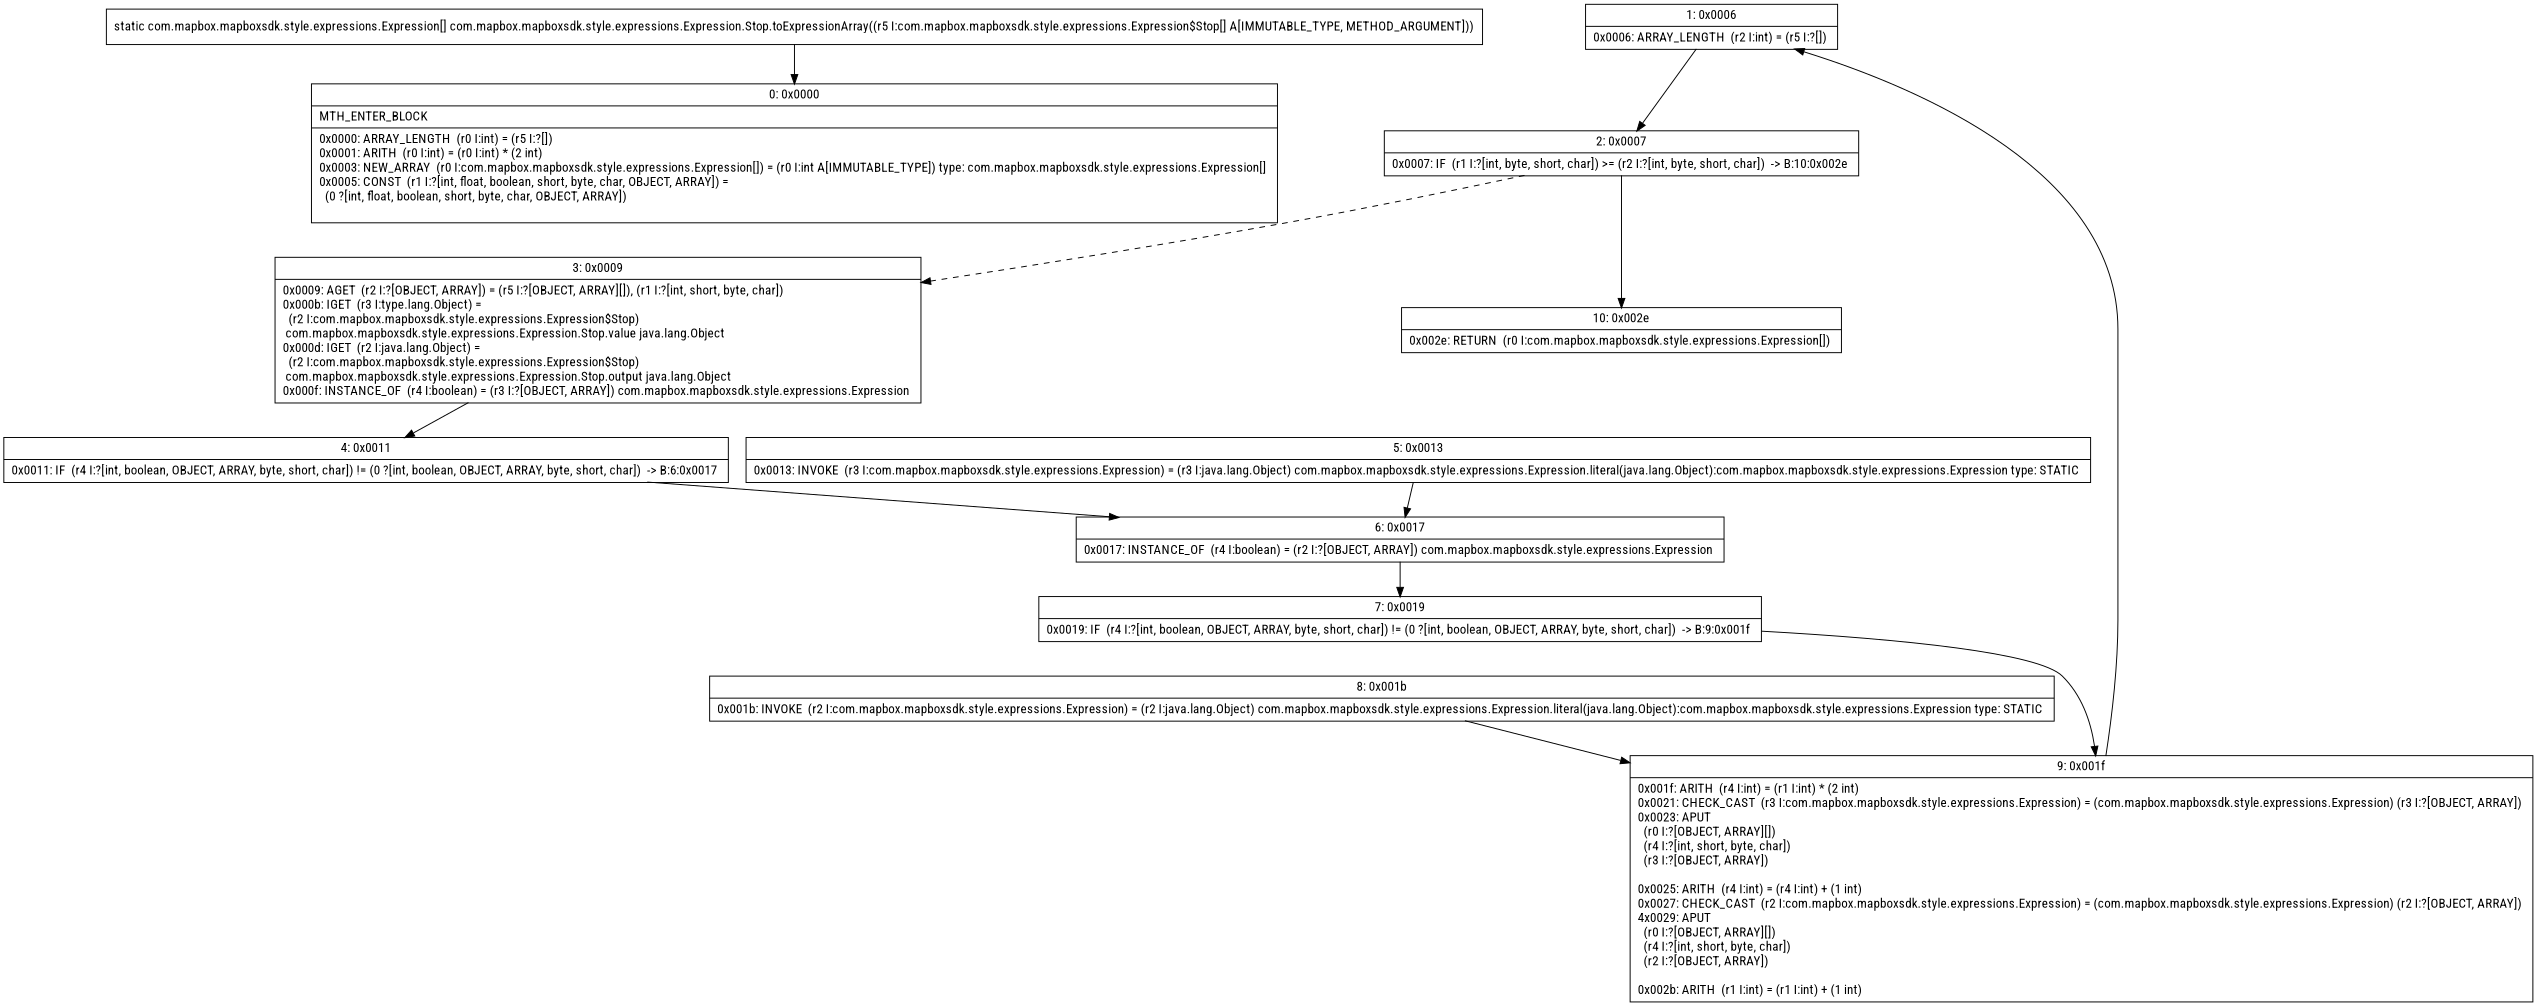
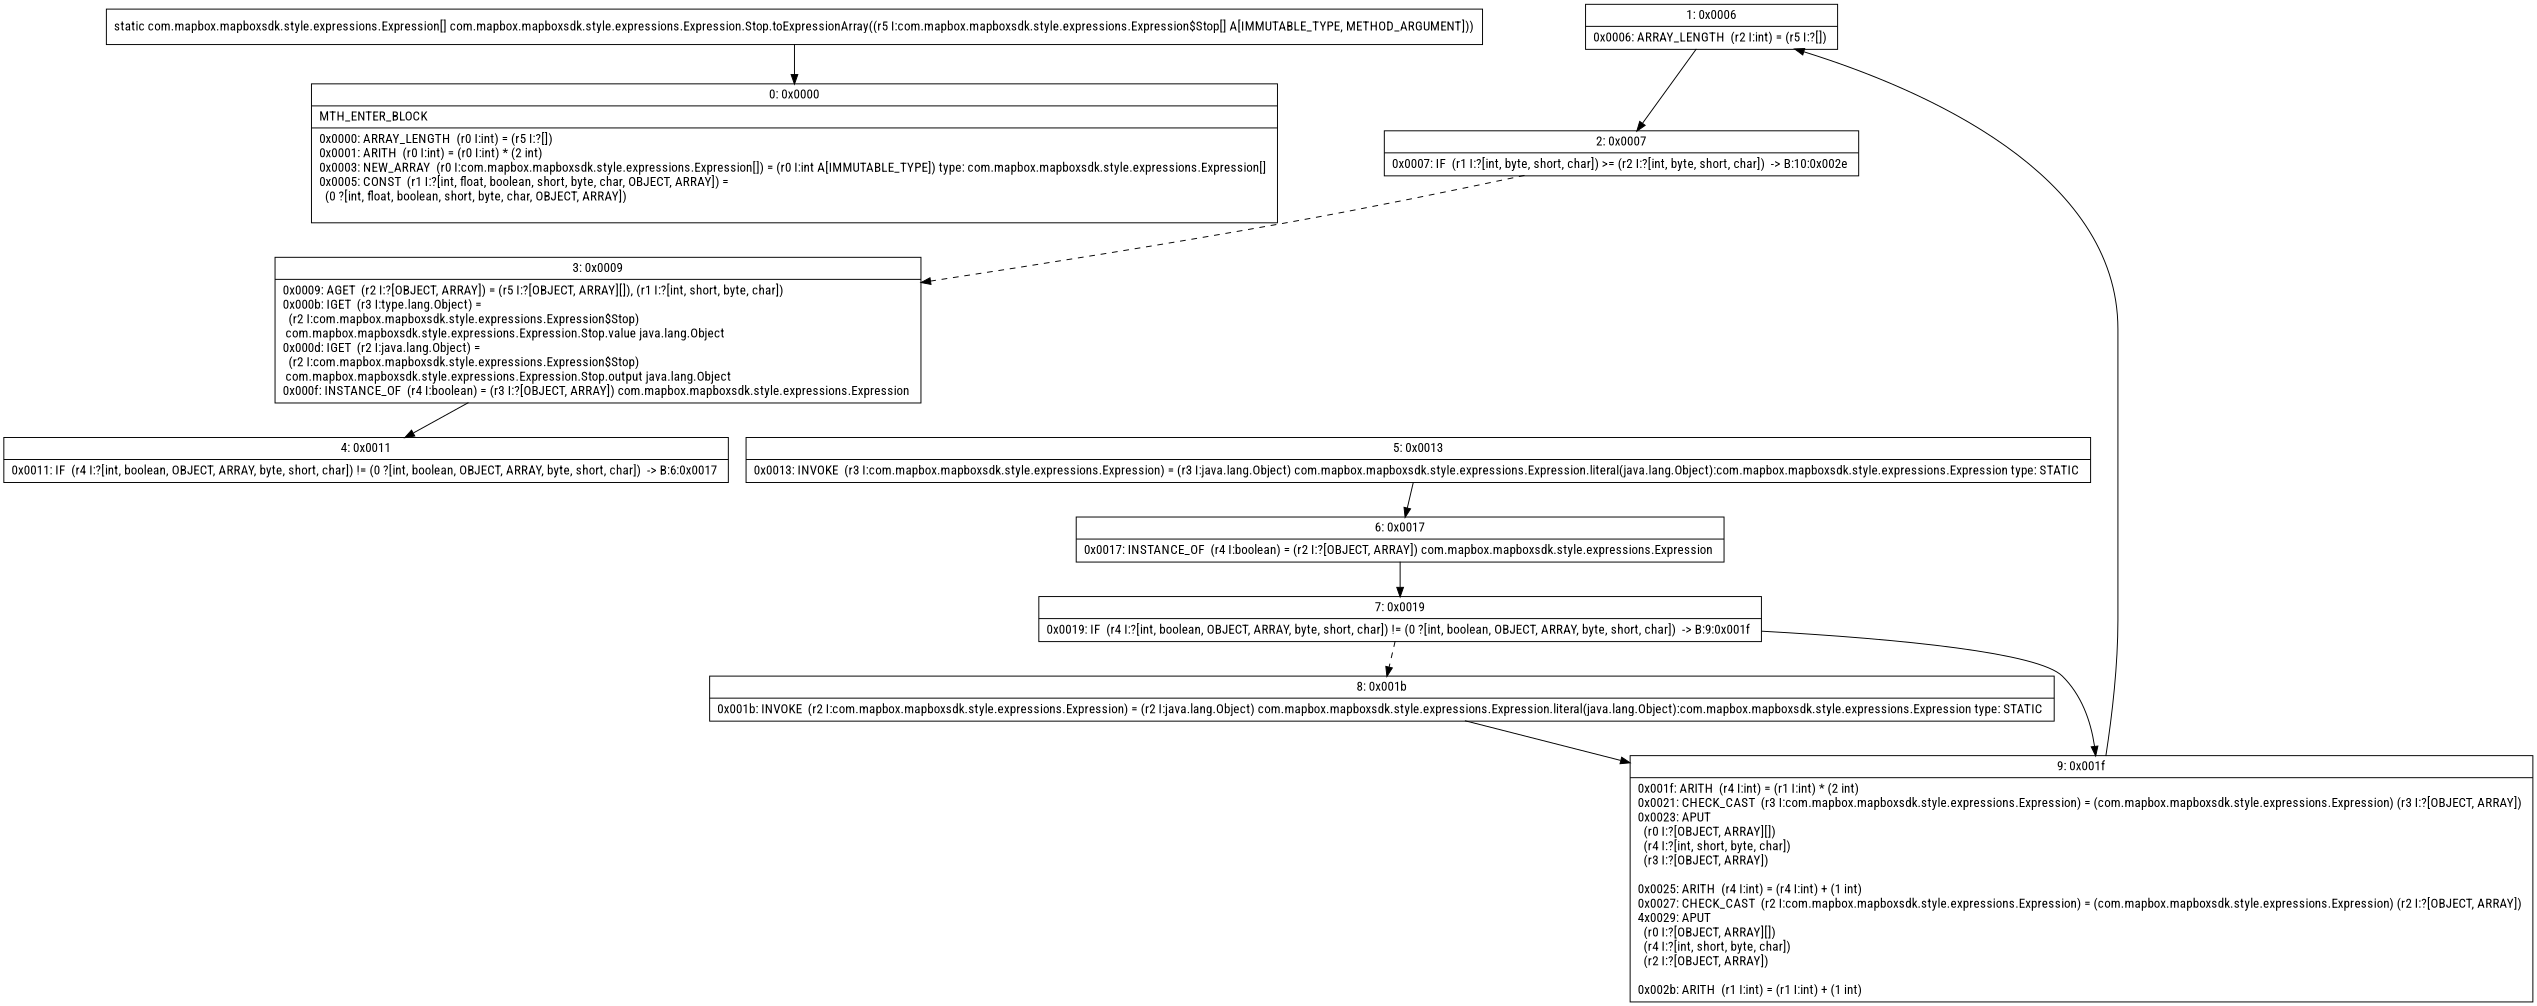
(1622, 330) -> none
(878, 499) -> none
none -> (1392, 654)
